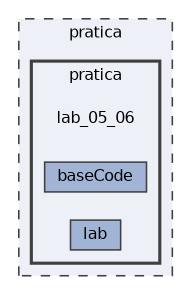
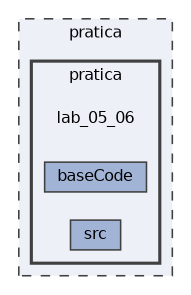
(96, 235) -> (96, 235)
